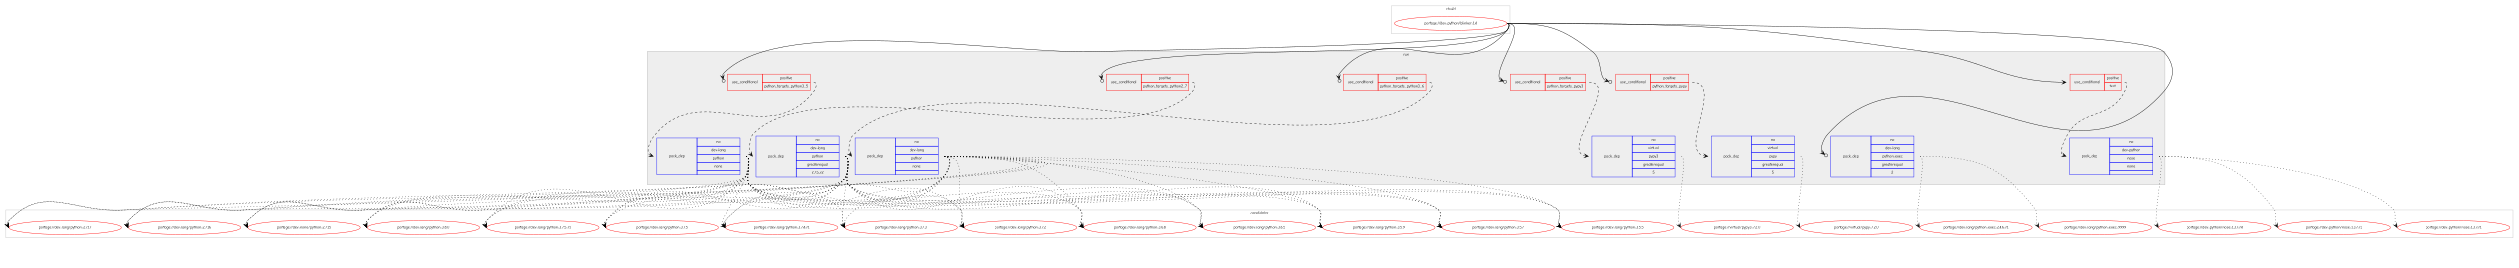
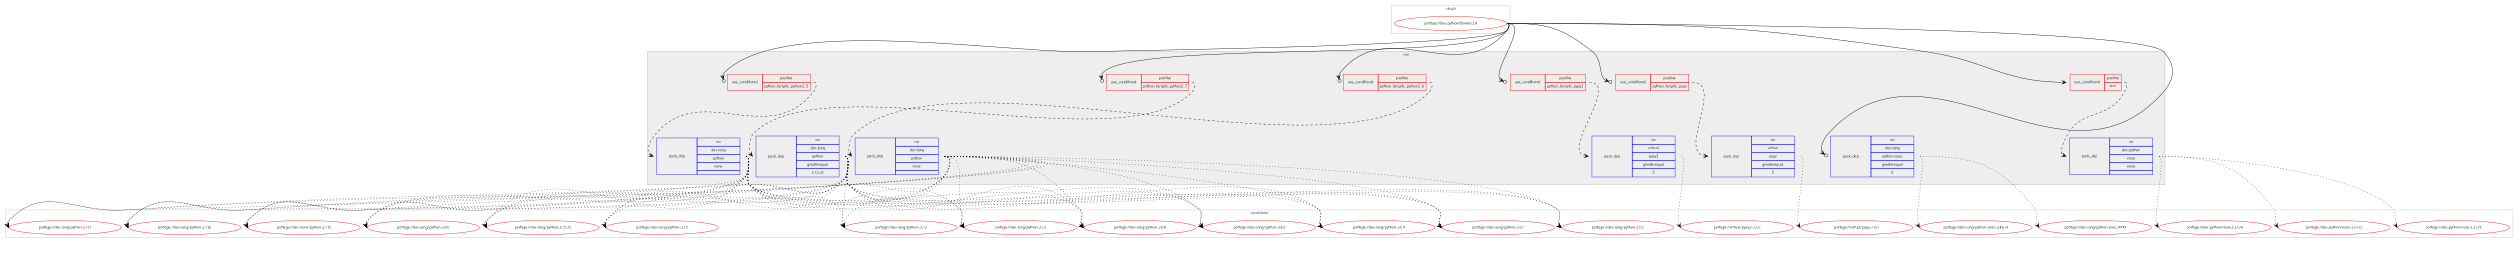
(782, 228) -> none
